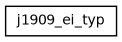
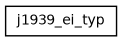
(61, 21) -> (61, 21)
